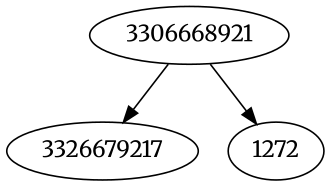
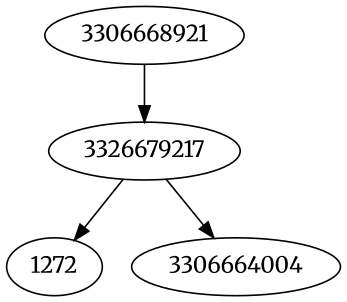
(228, 88) -> (104, 203)
none -> (236, 267)
